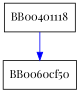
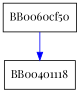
(40, 42) -> (40, 42)
